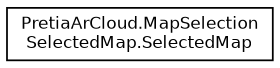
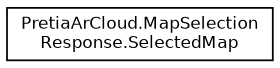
(140, 34) -> (140, 34)
